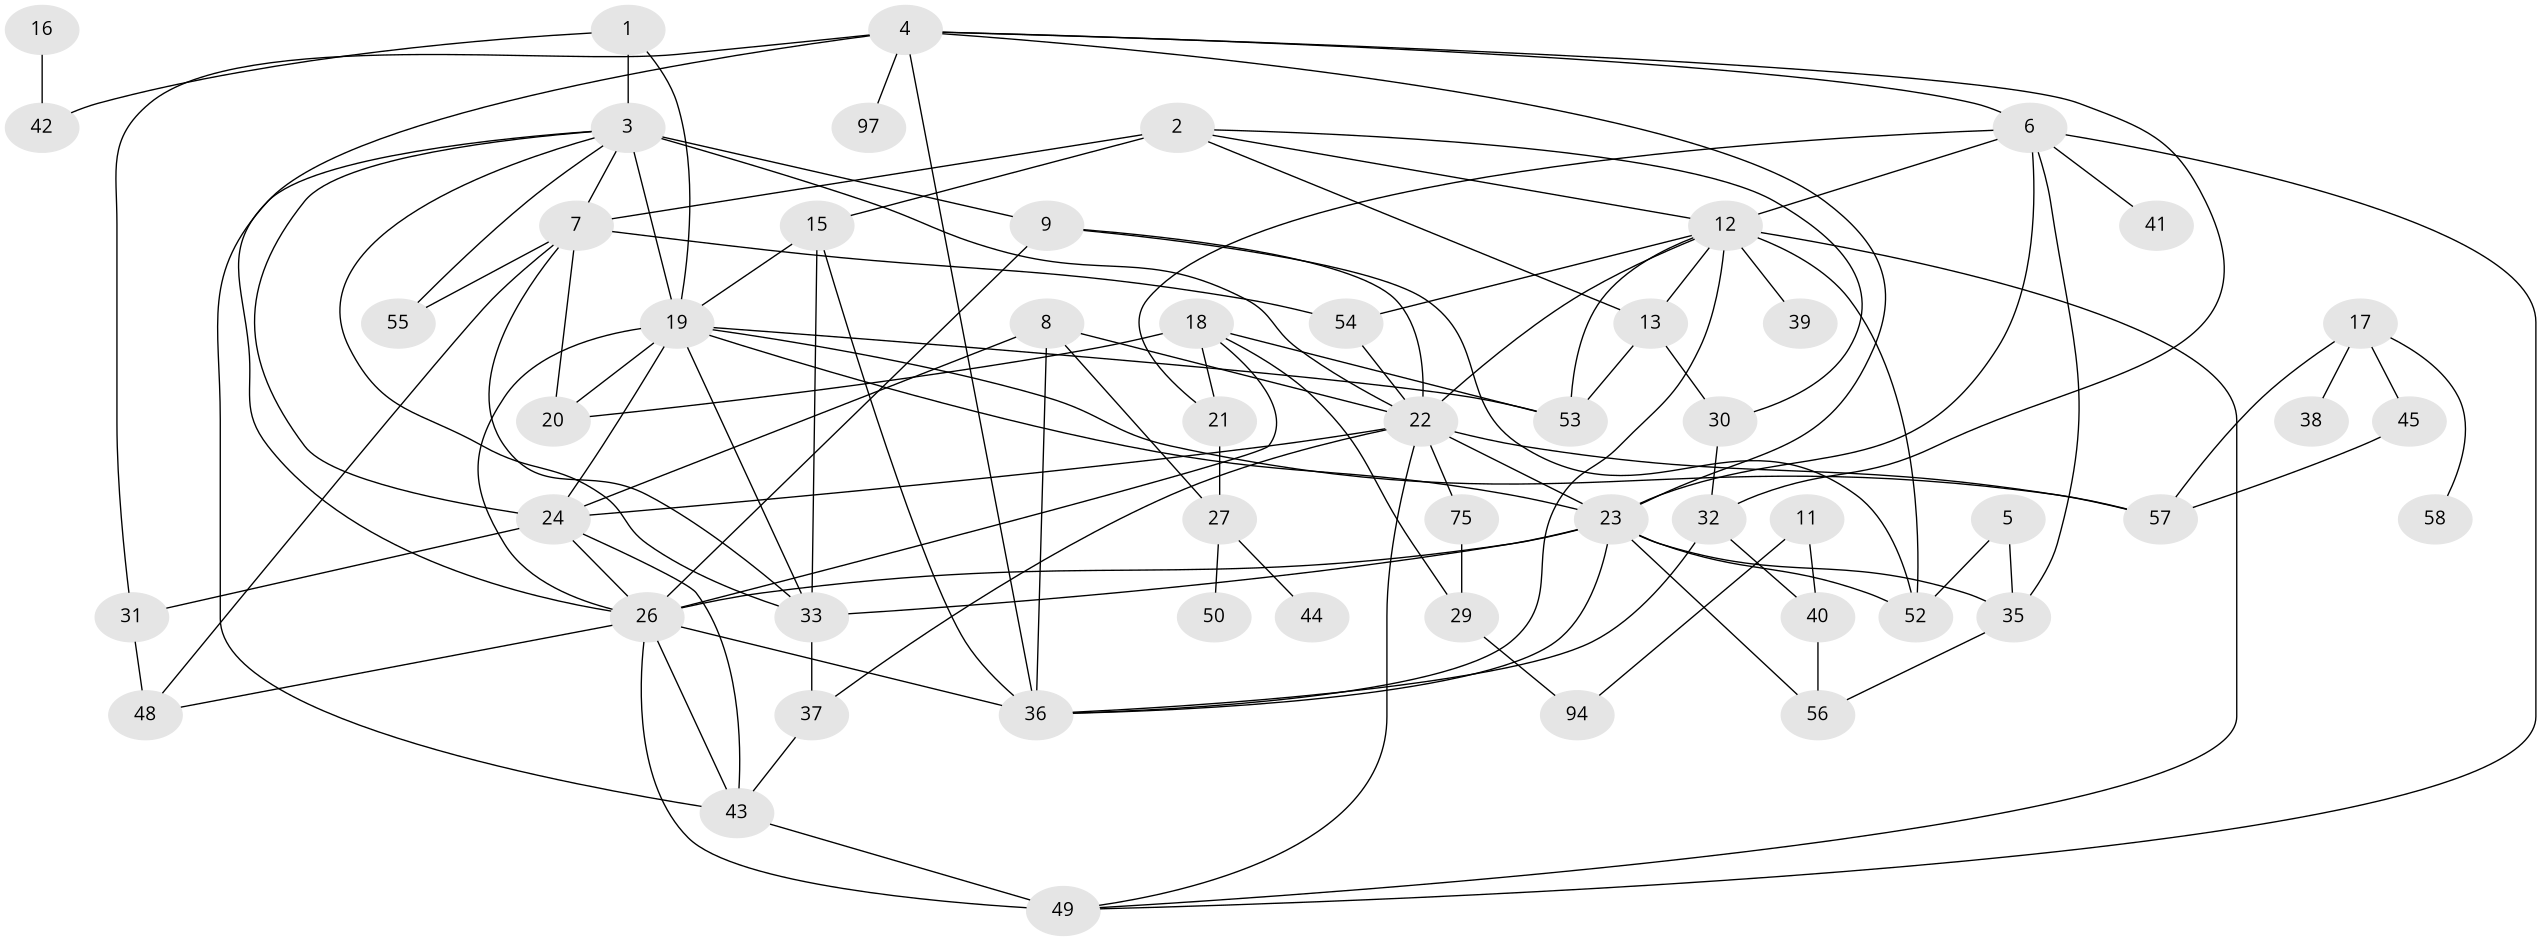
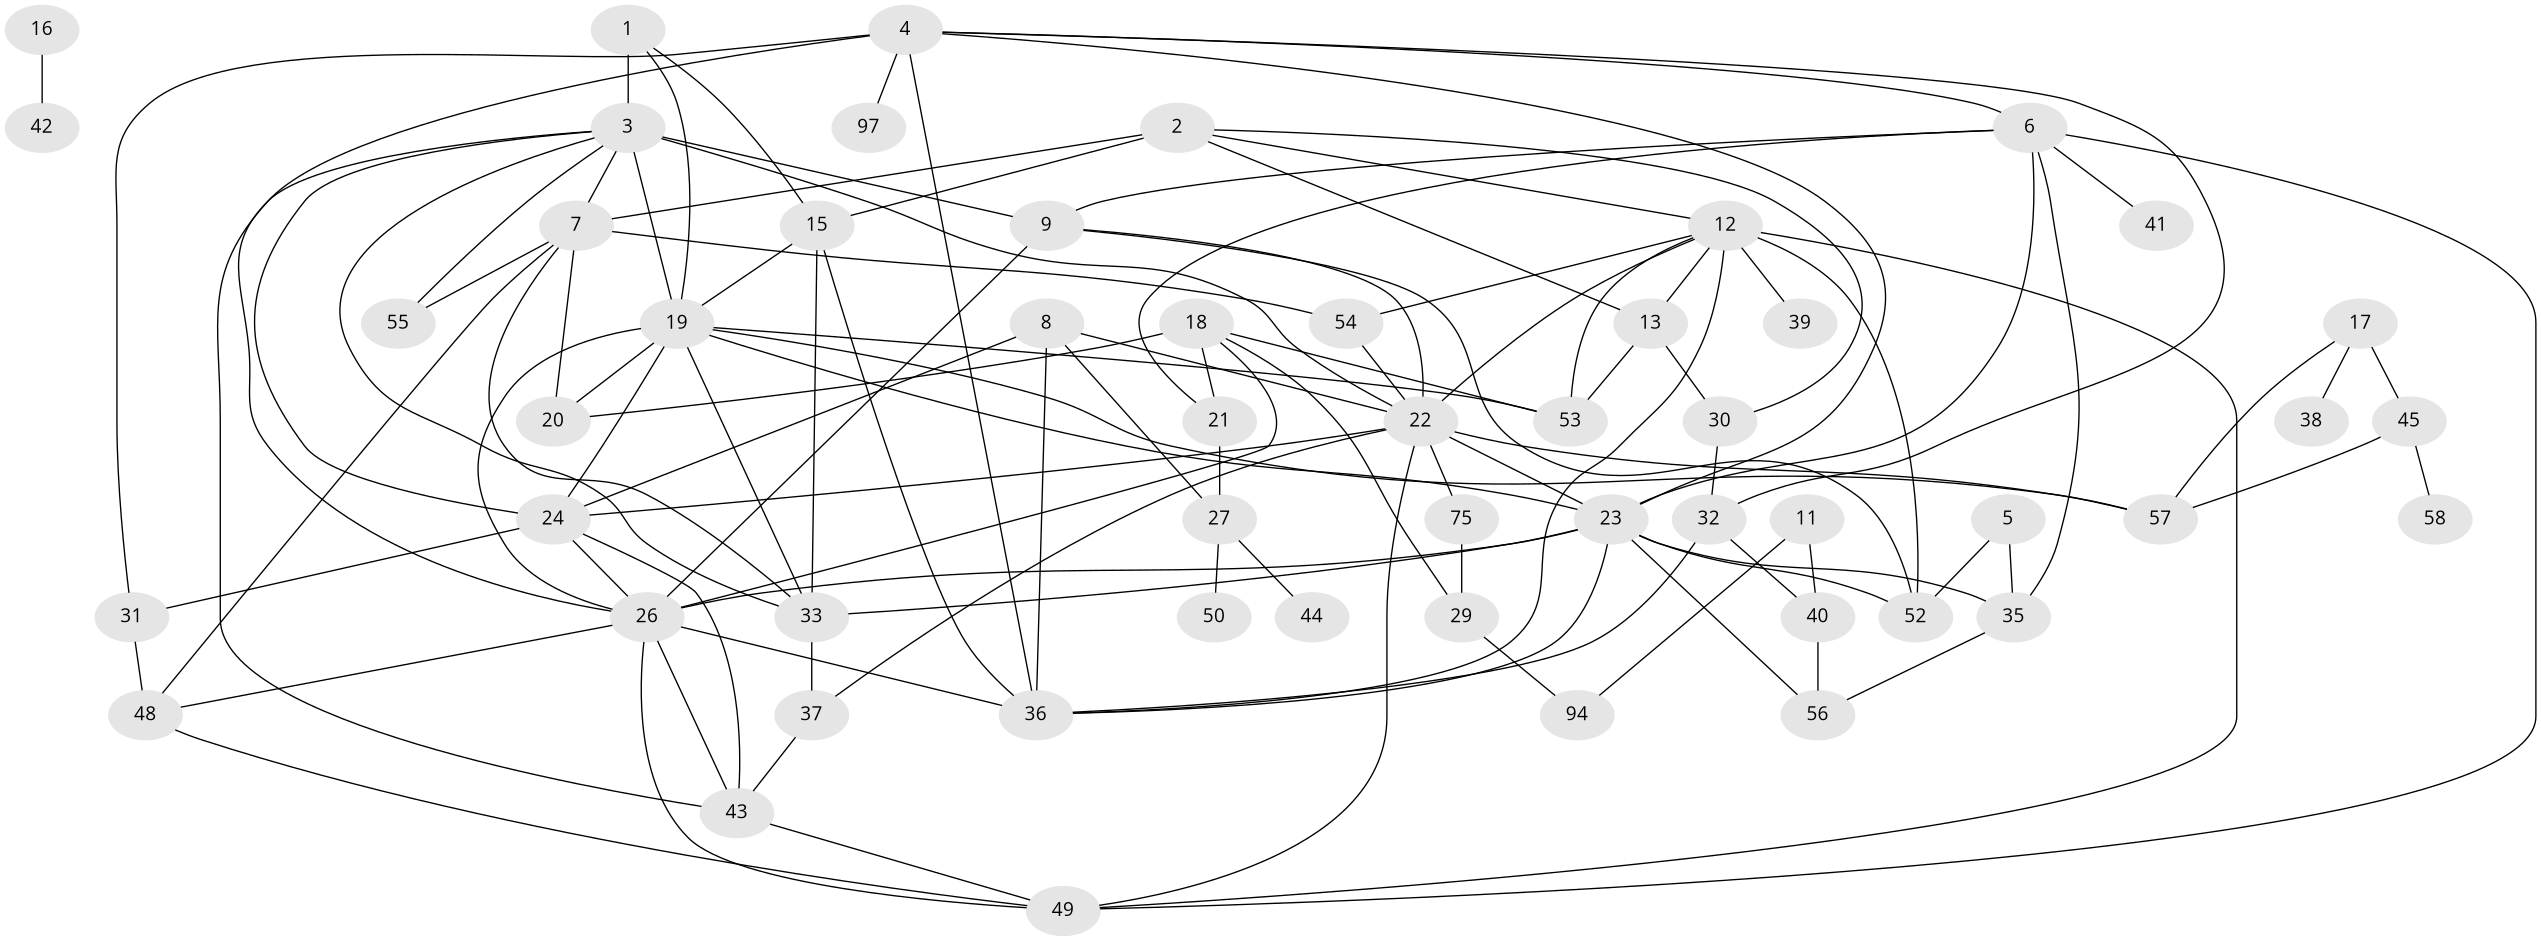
(434, 46) -> (736, 118)
(1878, 177) -> (1510, 156)
(2460, 402) -> (2422, 471)
none -> (597, 838)
